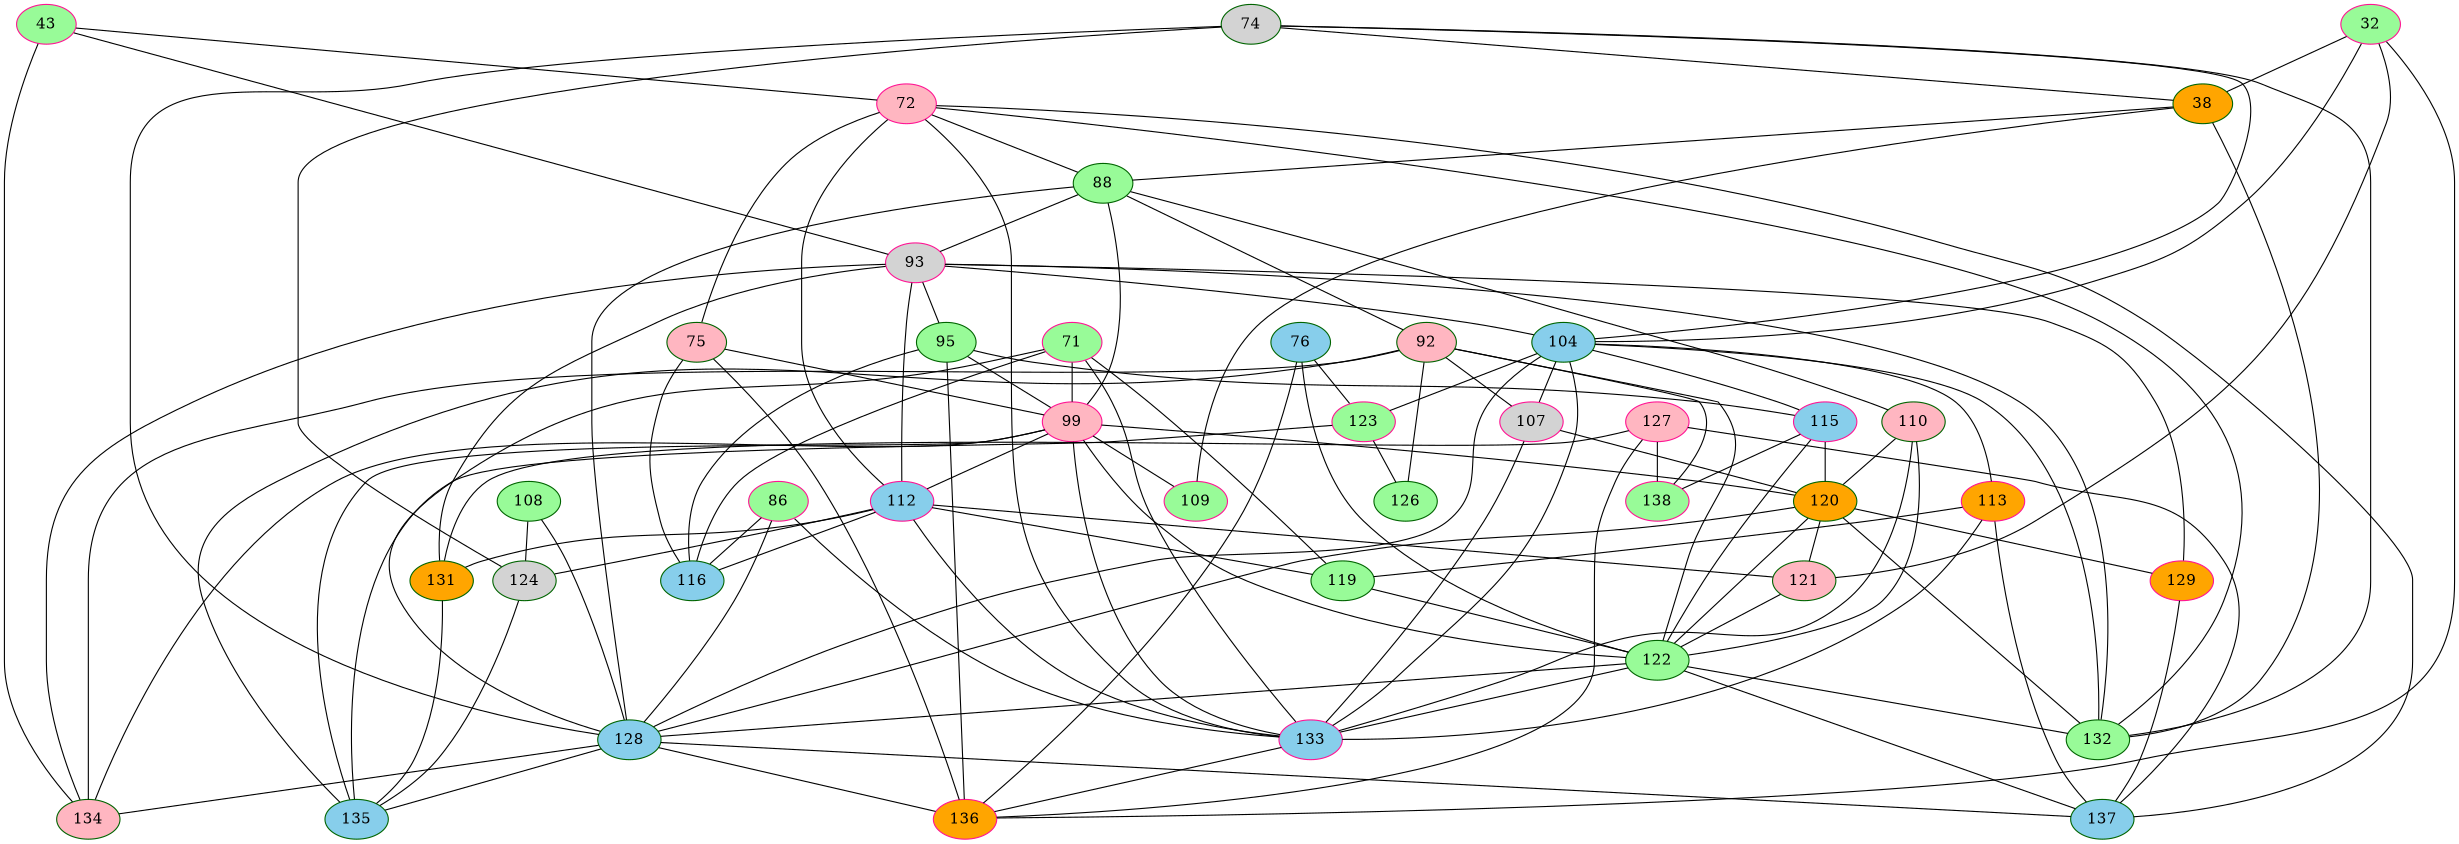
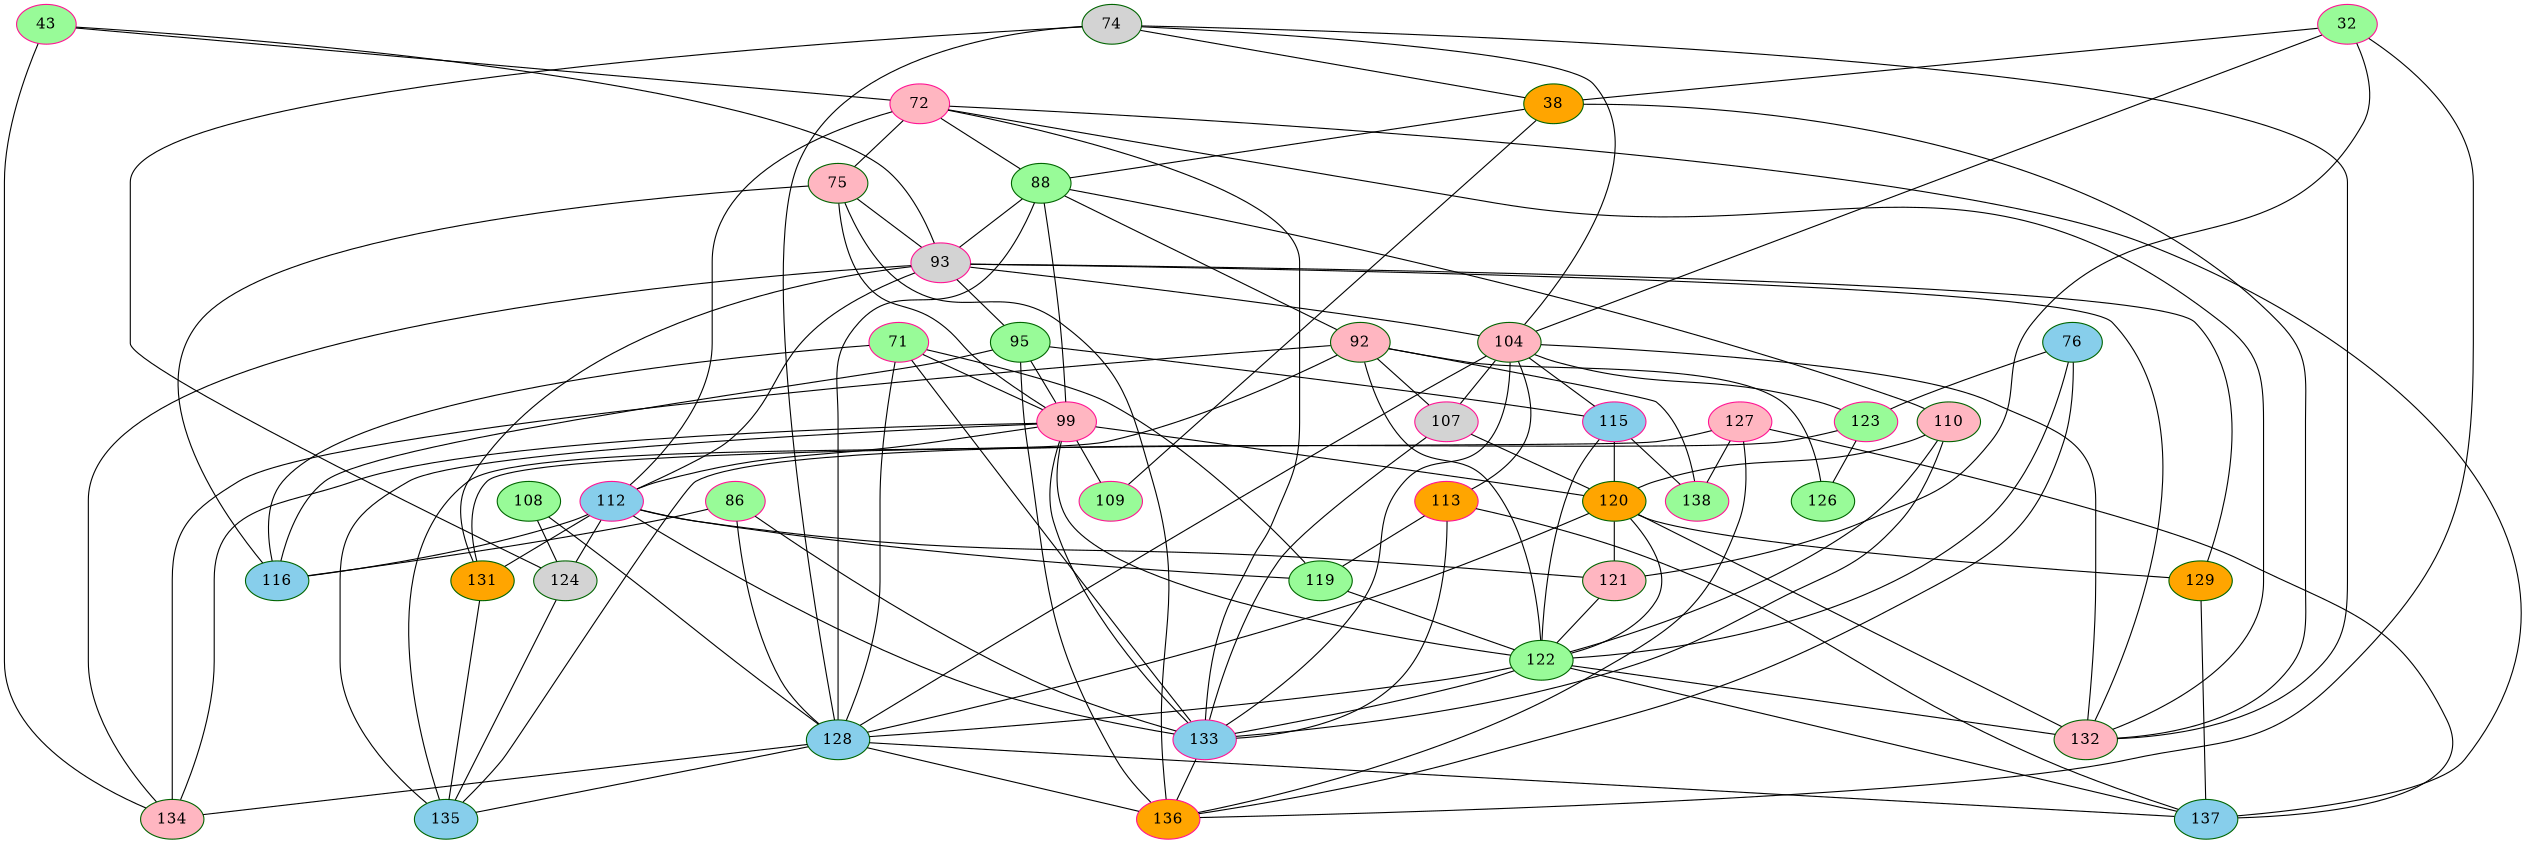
none -> (889, 223)
(1564, 342) -> (1509, 342)
(2182, 581) -> (2201, 581)
(2098, 740) -> (2086, 740)
